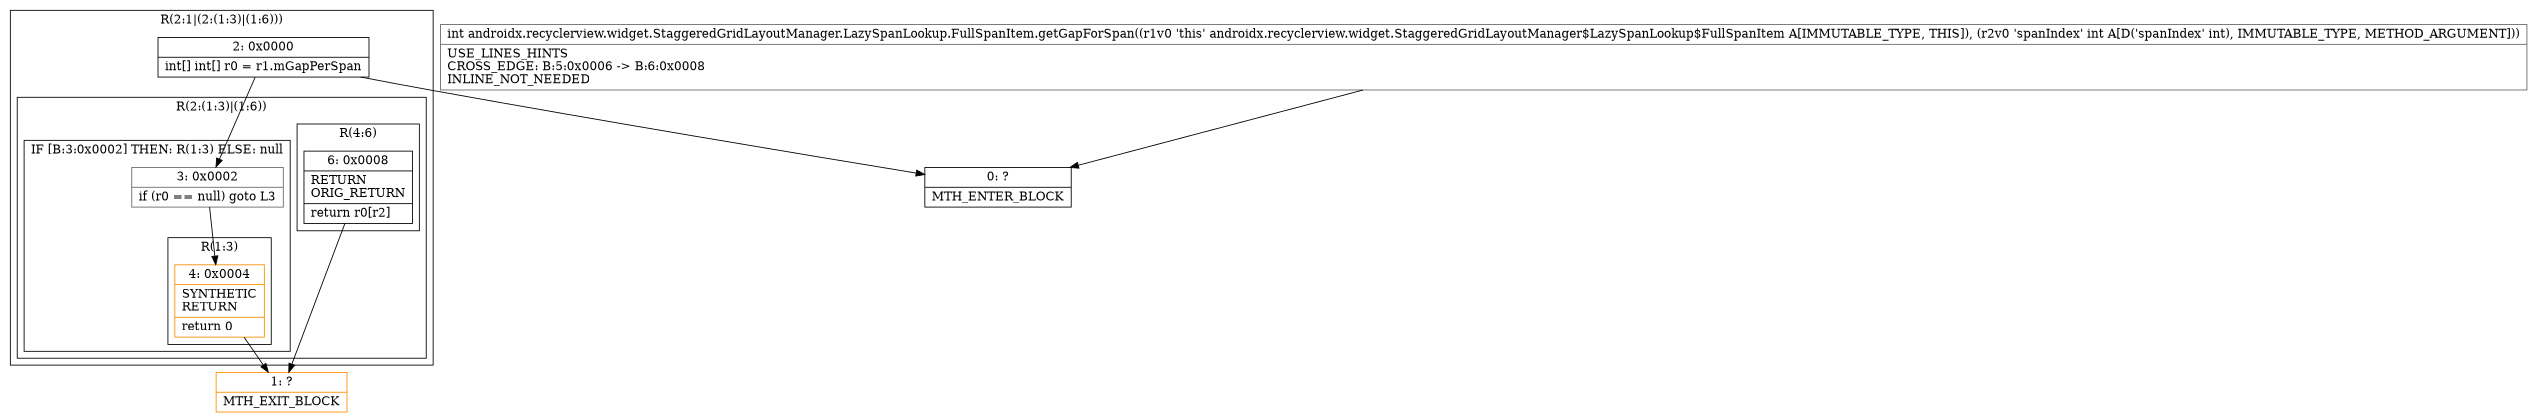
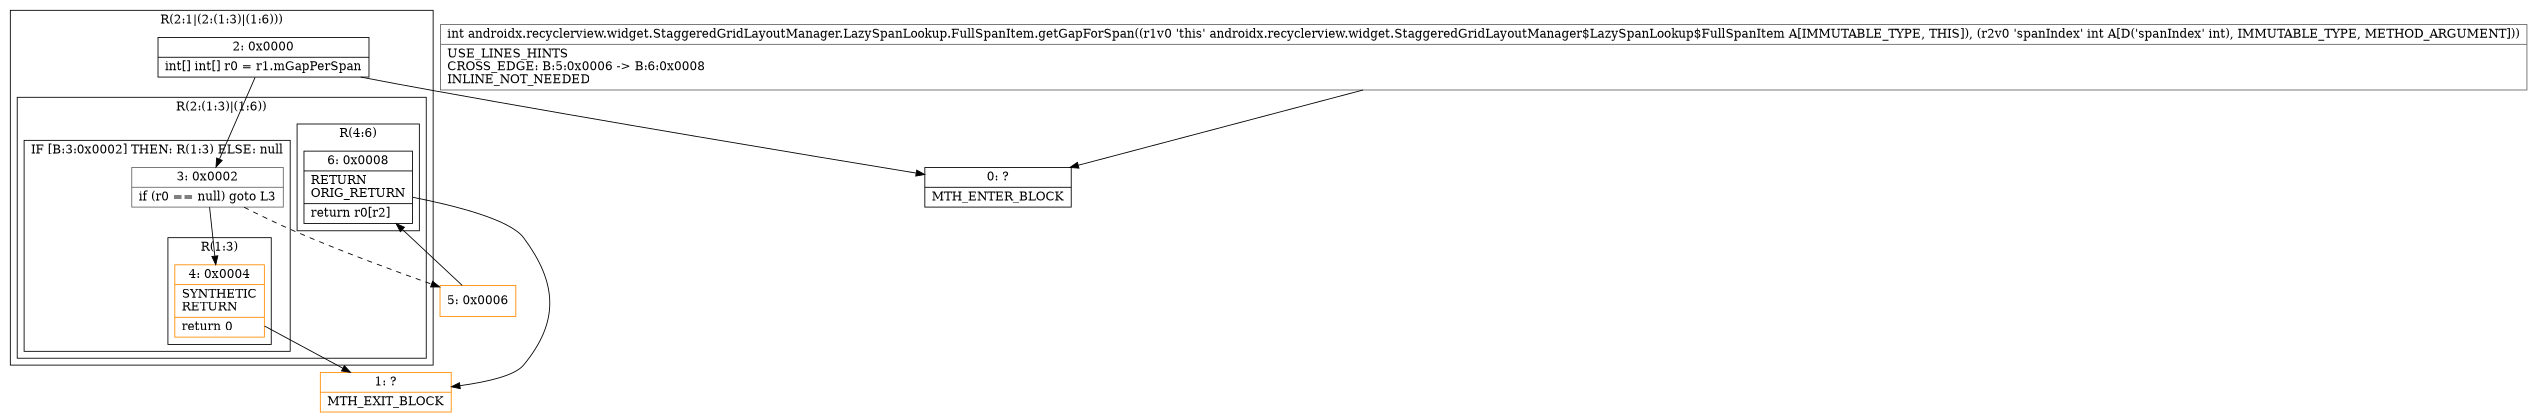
none -> (478, 301)
